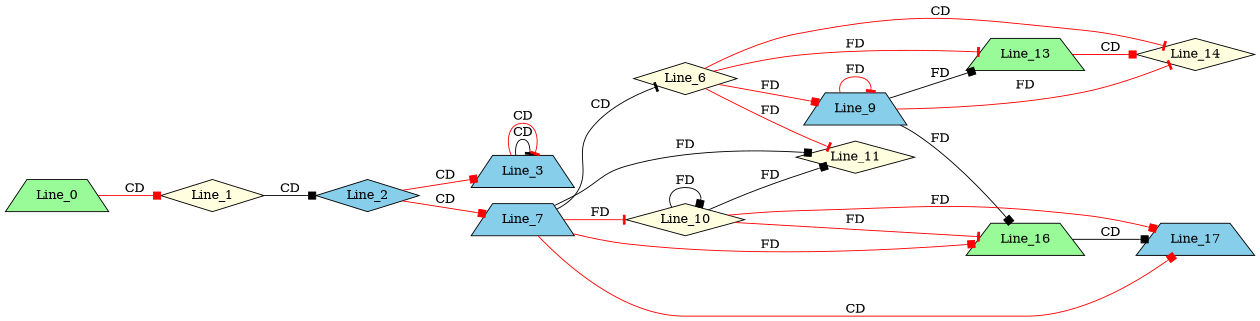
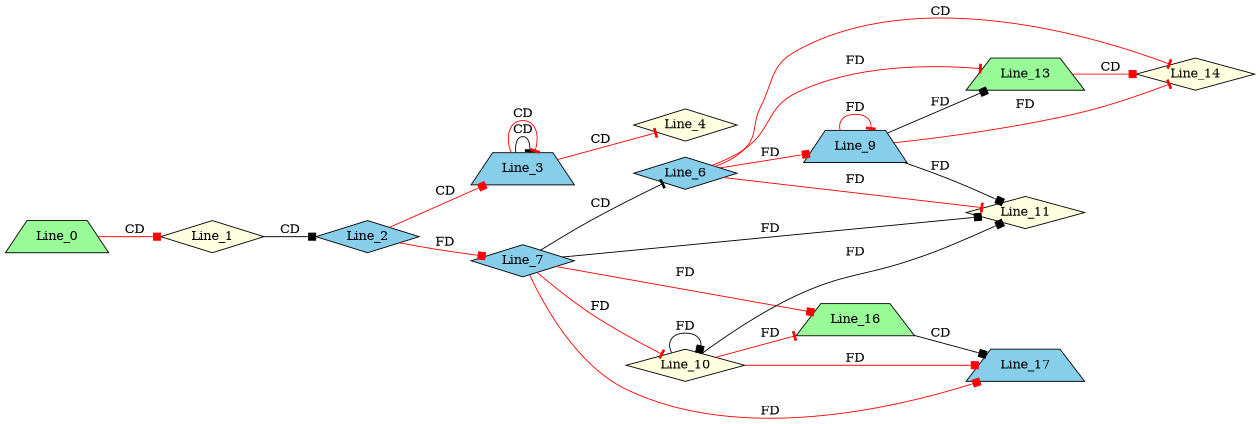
(685, 79) -> (685, 173)
none -> (685, 125)
(956, 166) -> (950, 179)
(445, 200) -> (445, 242)
(523, 220) -> (523, 261)
(855, 309) -> (770, 411)
